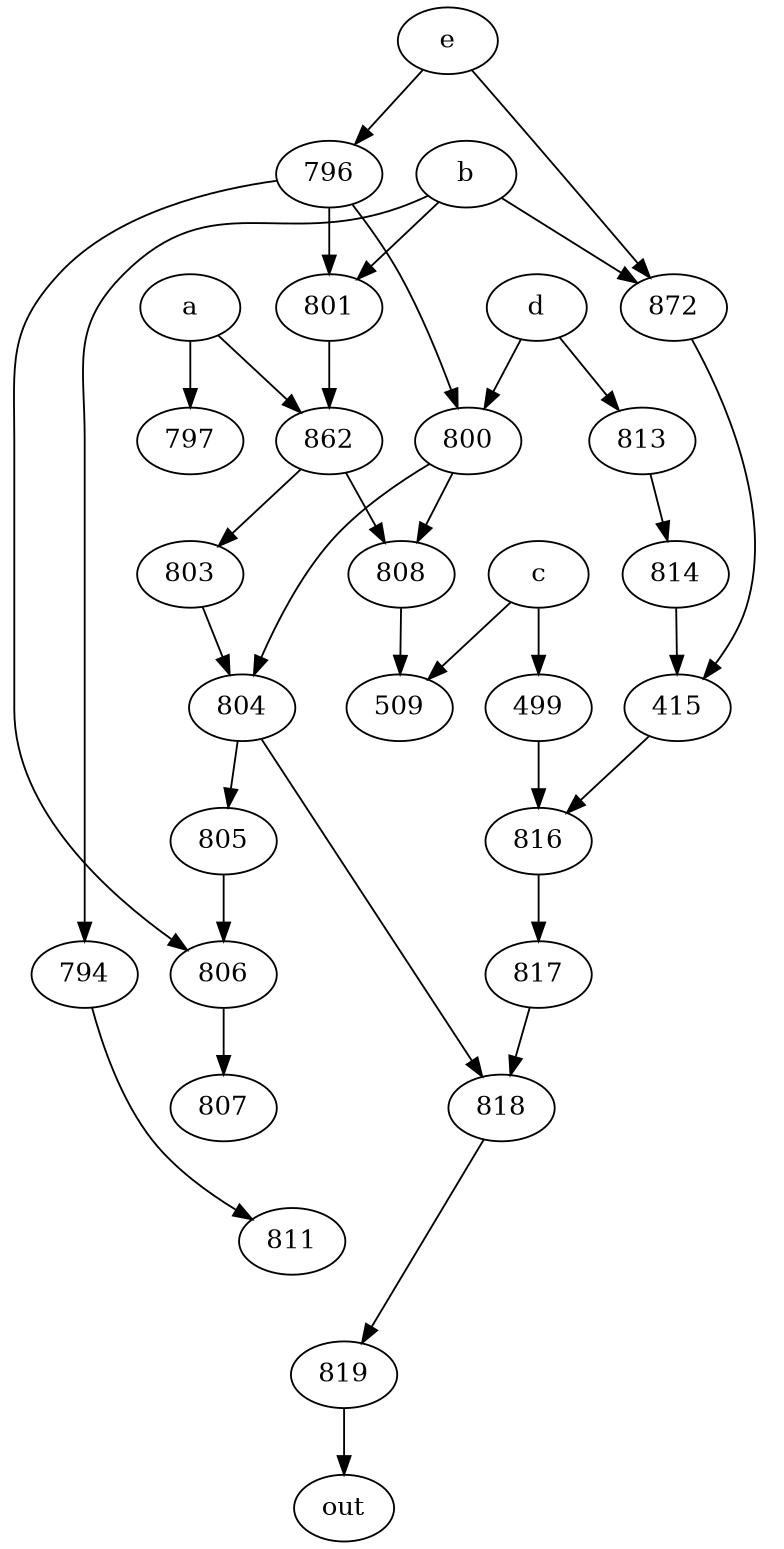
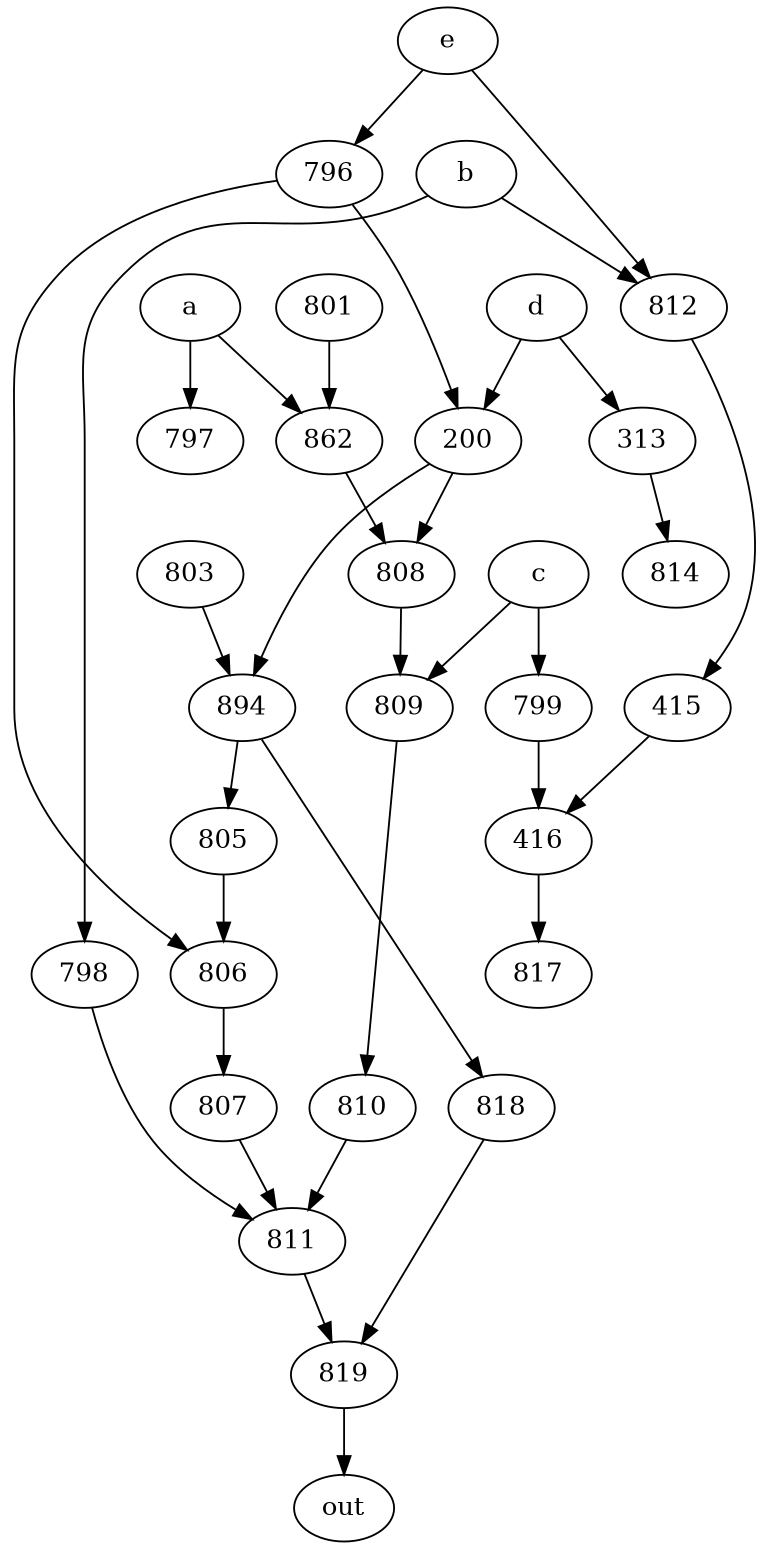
(329, 234) -> none
(405, 234) -> none
(674, 308) -> (674, 308)
(468, 441) -> (468, 441)
(642, 441) -> (642, 441)
(266, 501) -> none
(677, 632) -> none
(242, 708) -> (242, 708)
(400, 708) -> (400, 708)
(539, 708) -> (539, 708)
(539, 841) -> (539, 841)
(85, 975) -> (85, 975)
(523, 1032) -> none
none -> (363, 1108)
none -> (253, 1166)
none -> (315, 1299)
